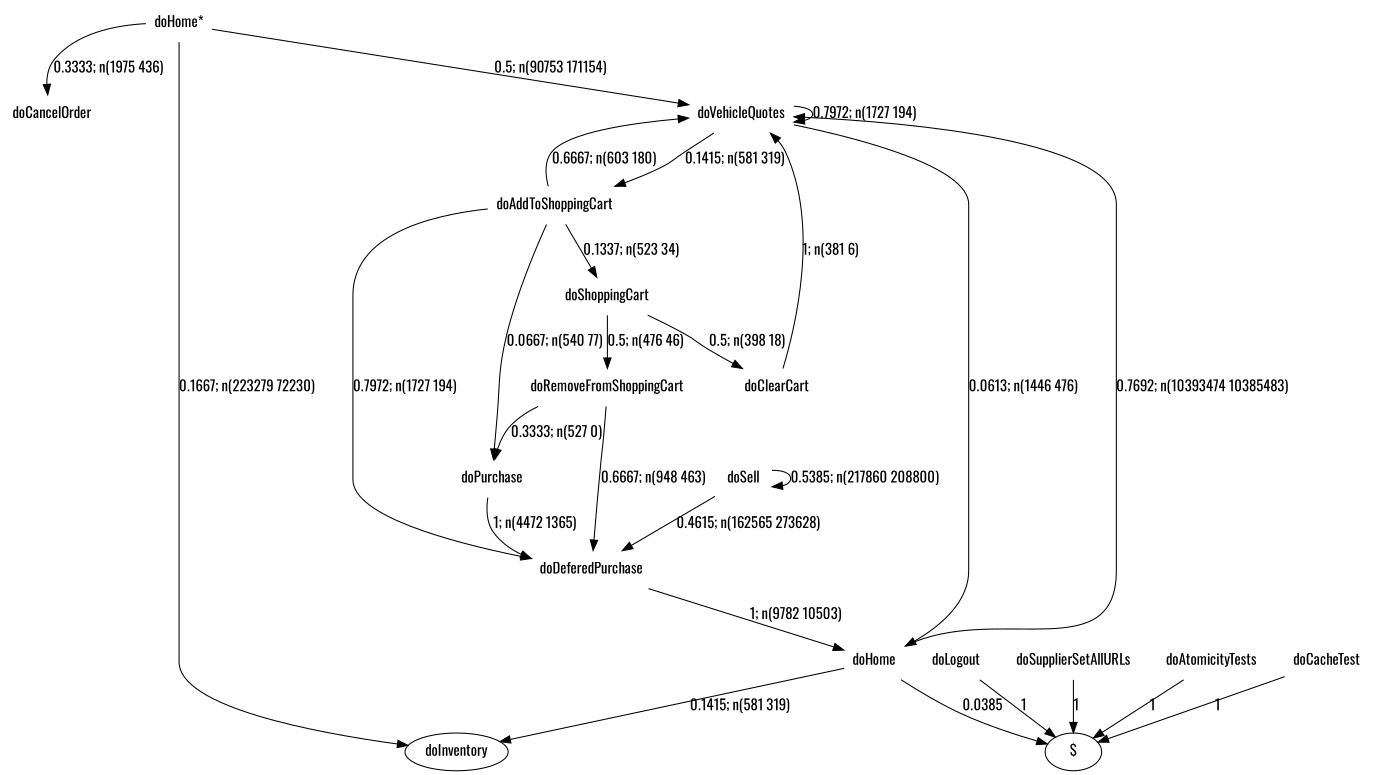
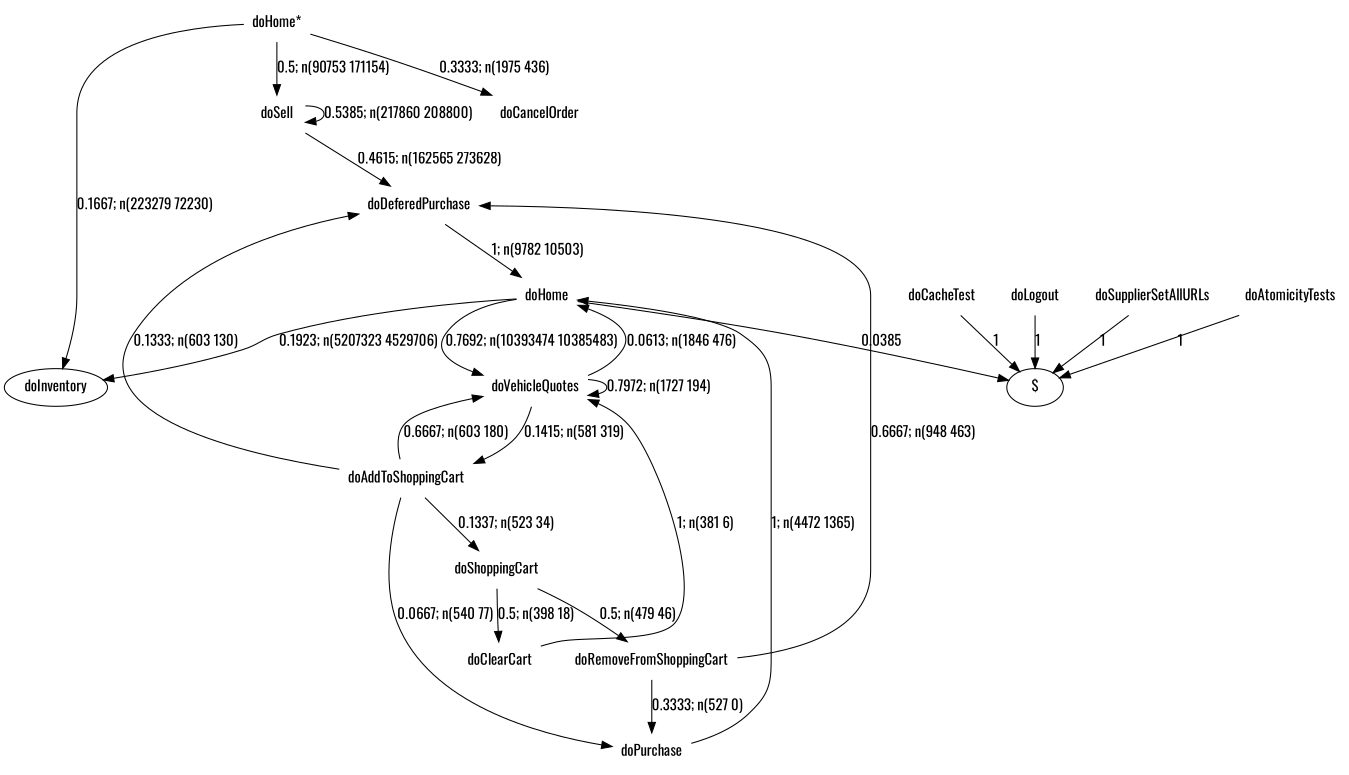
(445, 66) -> (277, 63)
(646, 342) -> (638, 615)
(405, 387) -> (186, 342)
(1024, 387) -> (682, 342)
(493, 532) -> (771, 476)
(740, 706) -> (359, 342)
